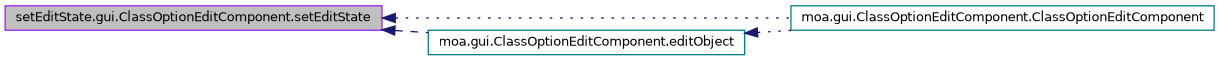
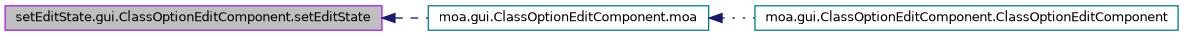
(593, 18) -> none
(586, 42) -> (568, 18)
